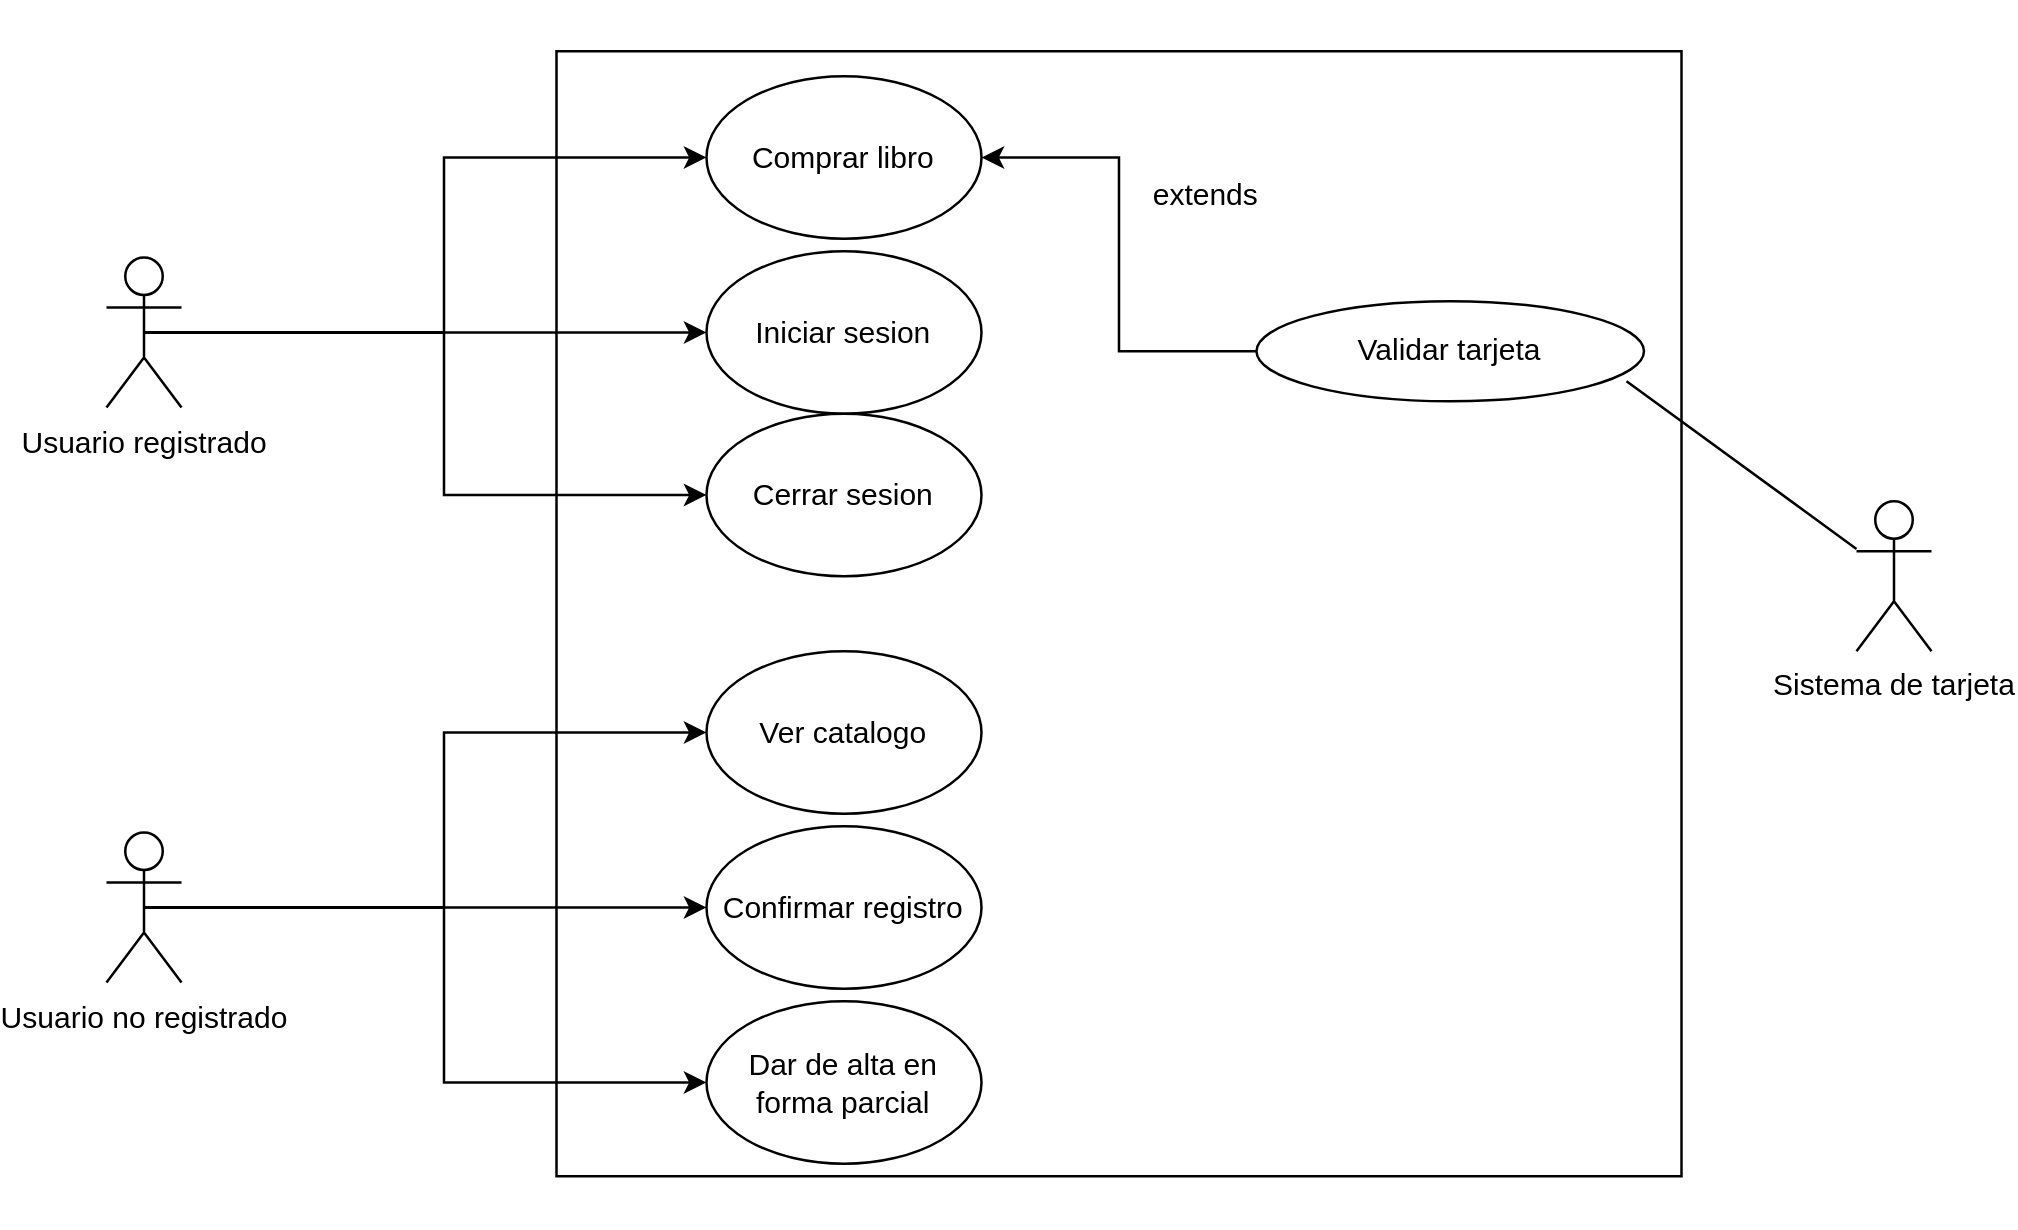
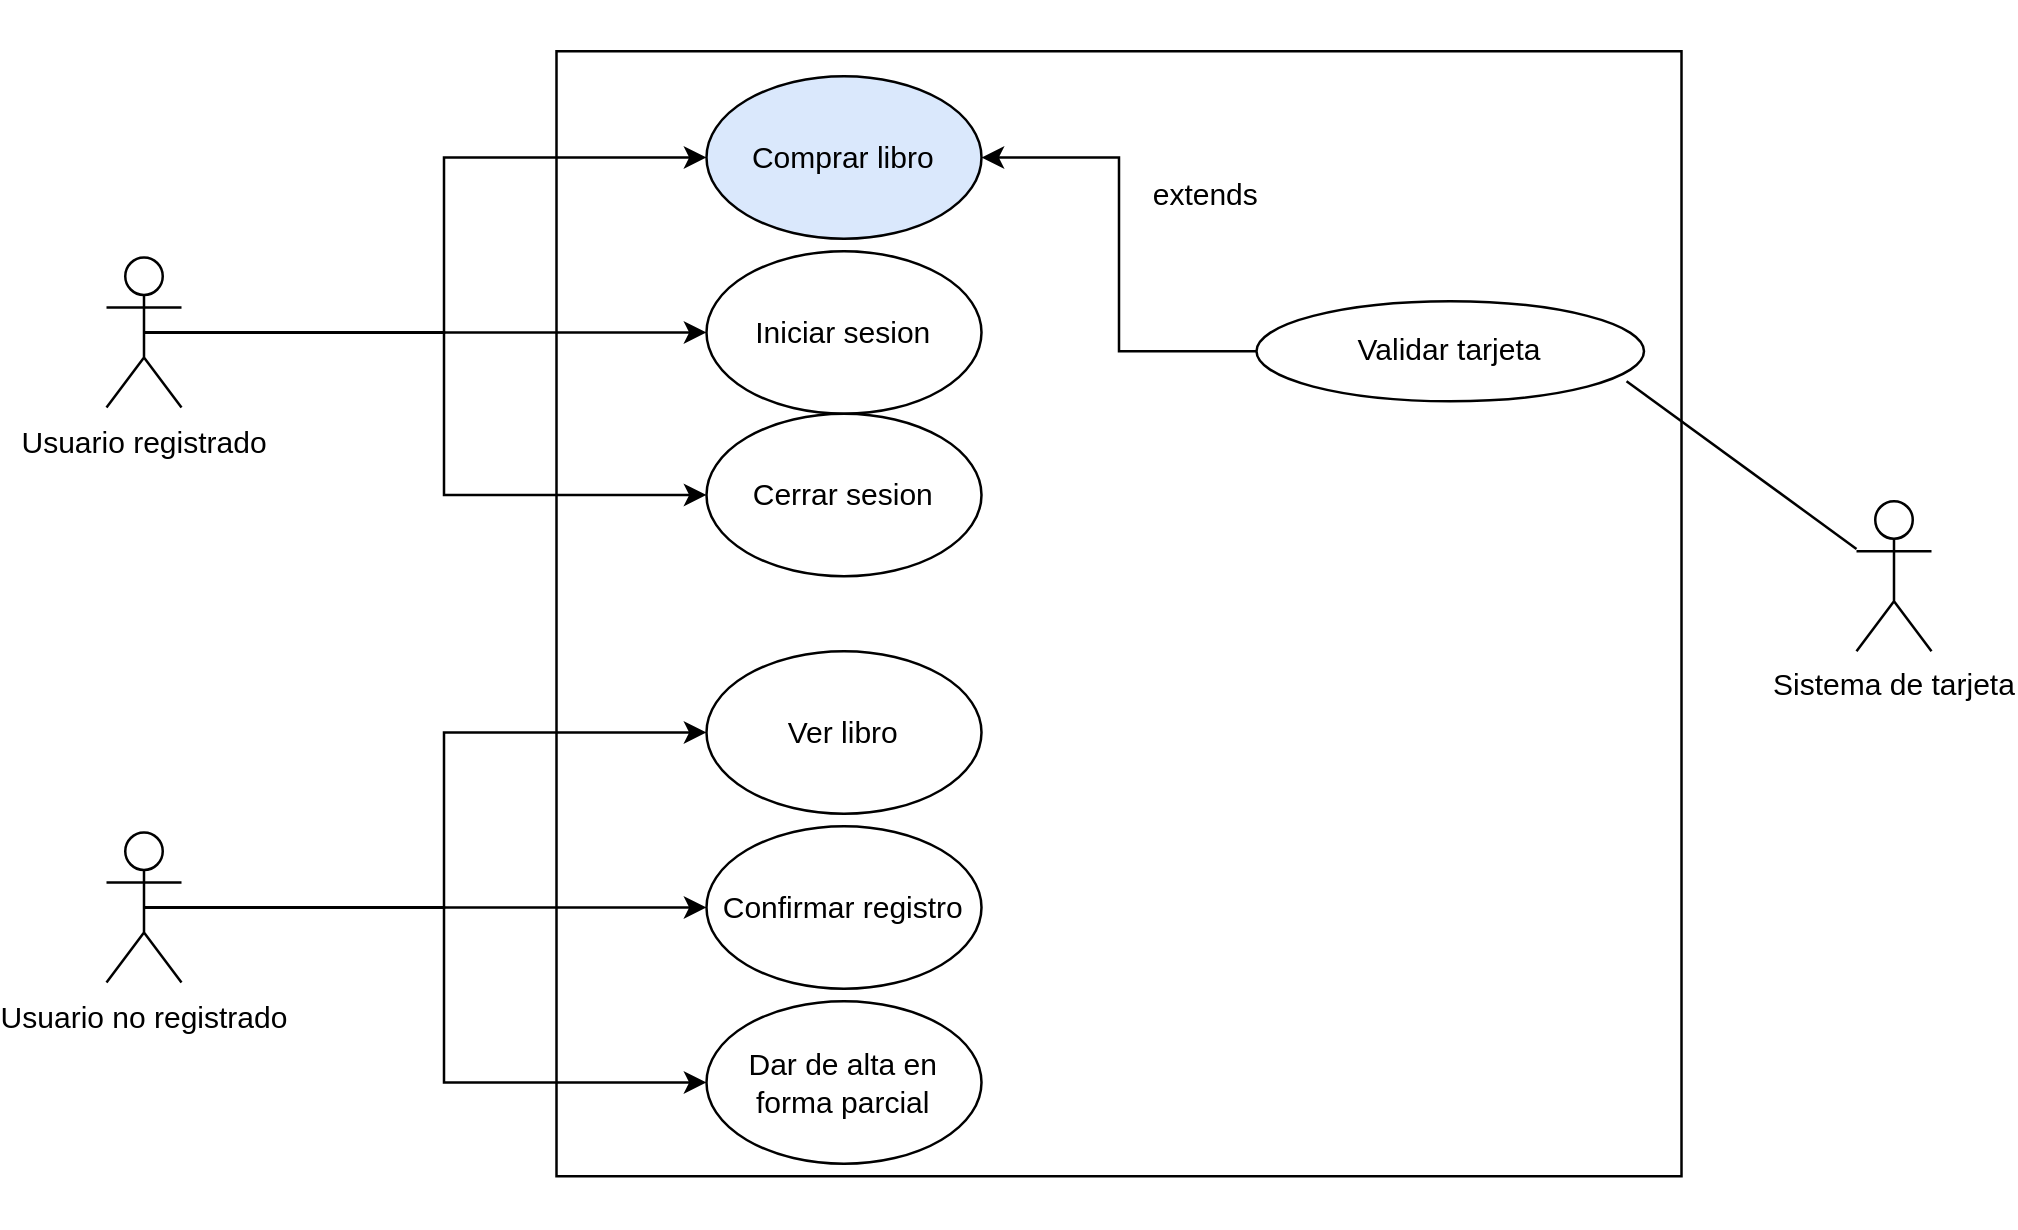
(844, 158) -> (844, 158)
(844, 734) -> (844, 734)
